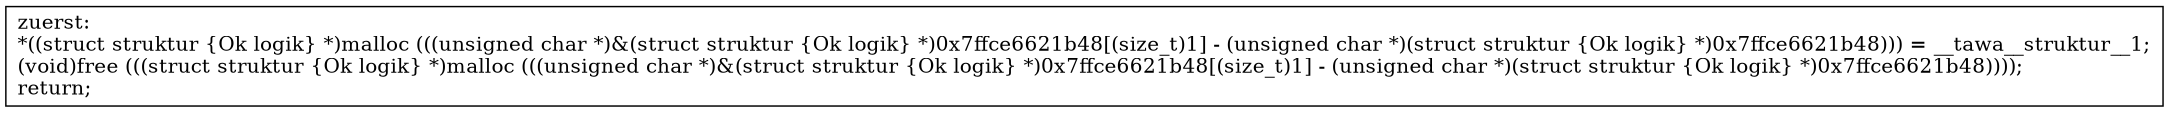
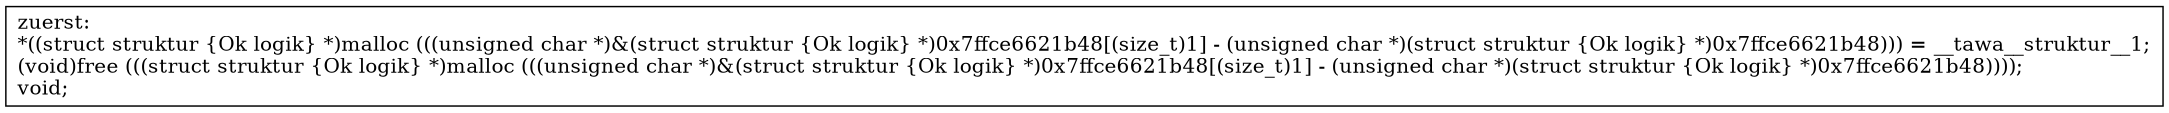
(55, 88) -> (43, 88)
